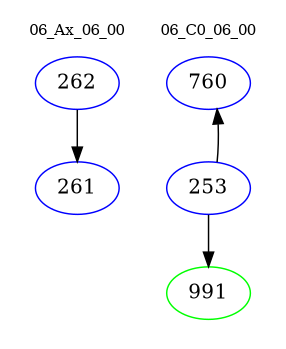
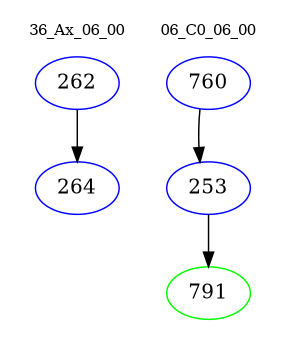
(77, 31) -> (77, 31)
(218, 143) -> (199, 128)
(77, 188) -> (77, 188)
(209, 293) -> (209, 293)
